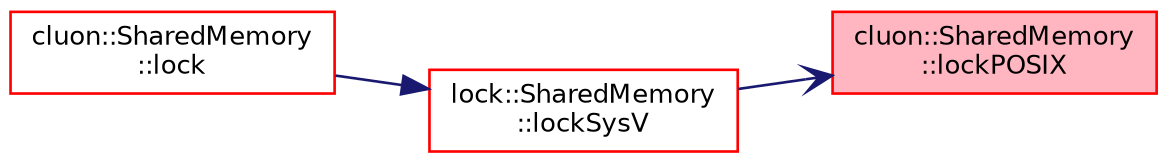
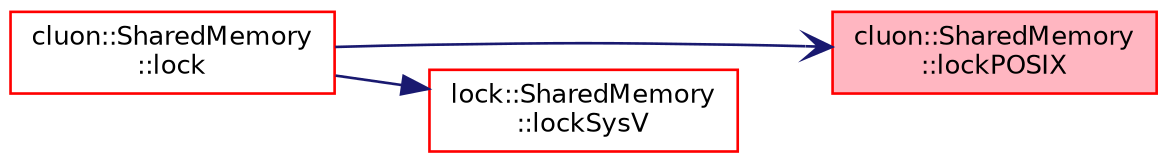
(772, 84) -> (570, 43)
